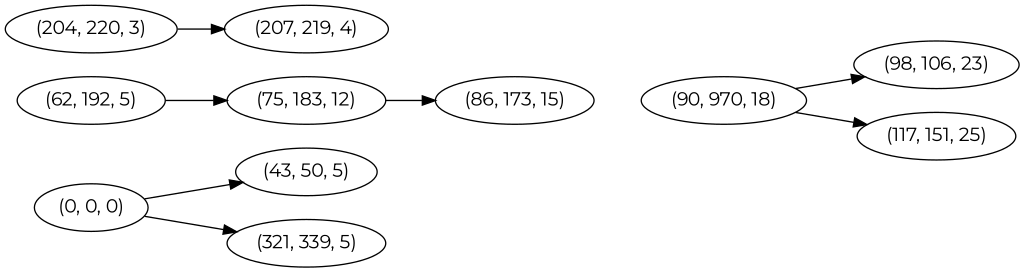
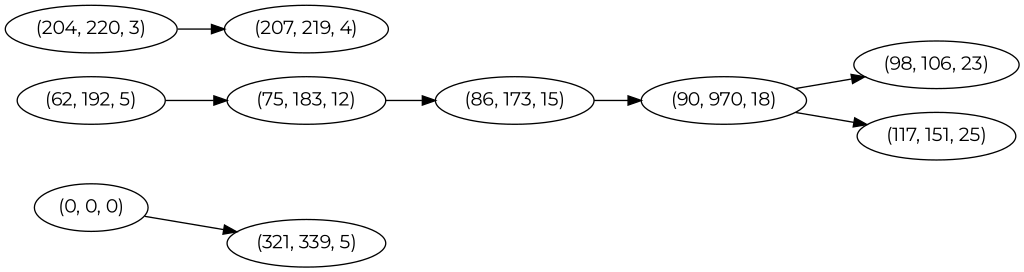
none -> (611, 100)
(306, 172) -> none
